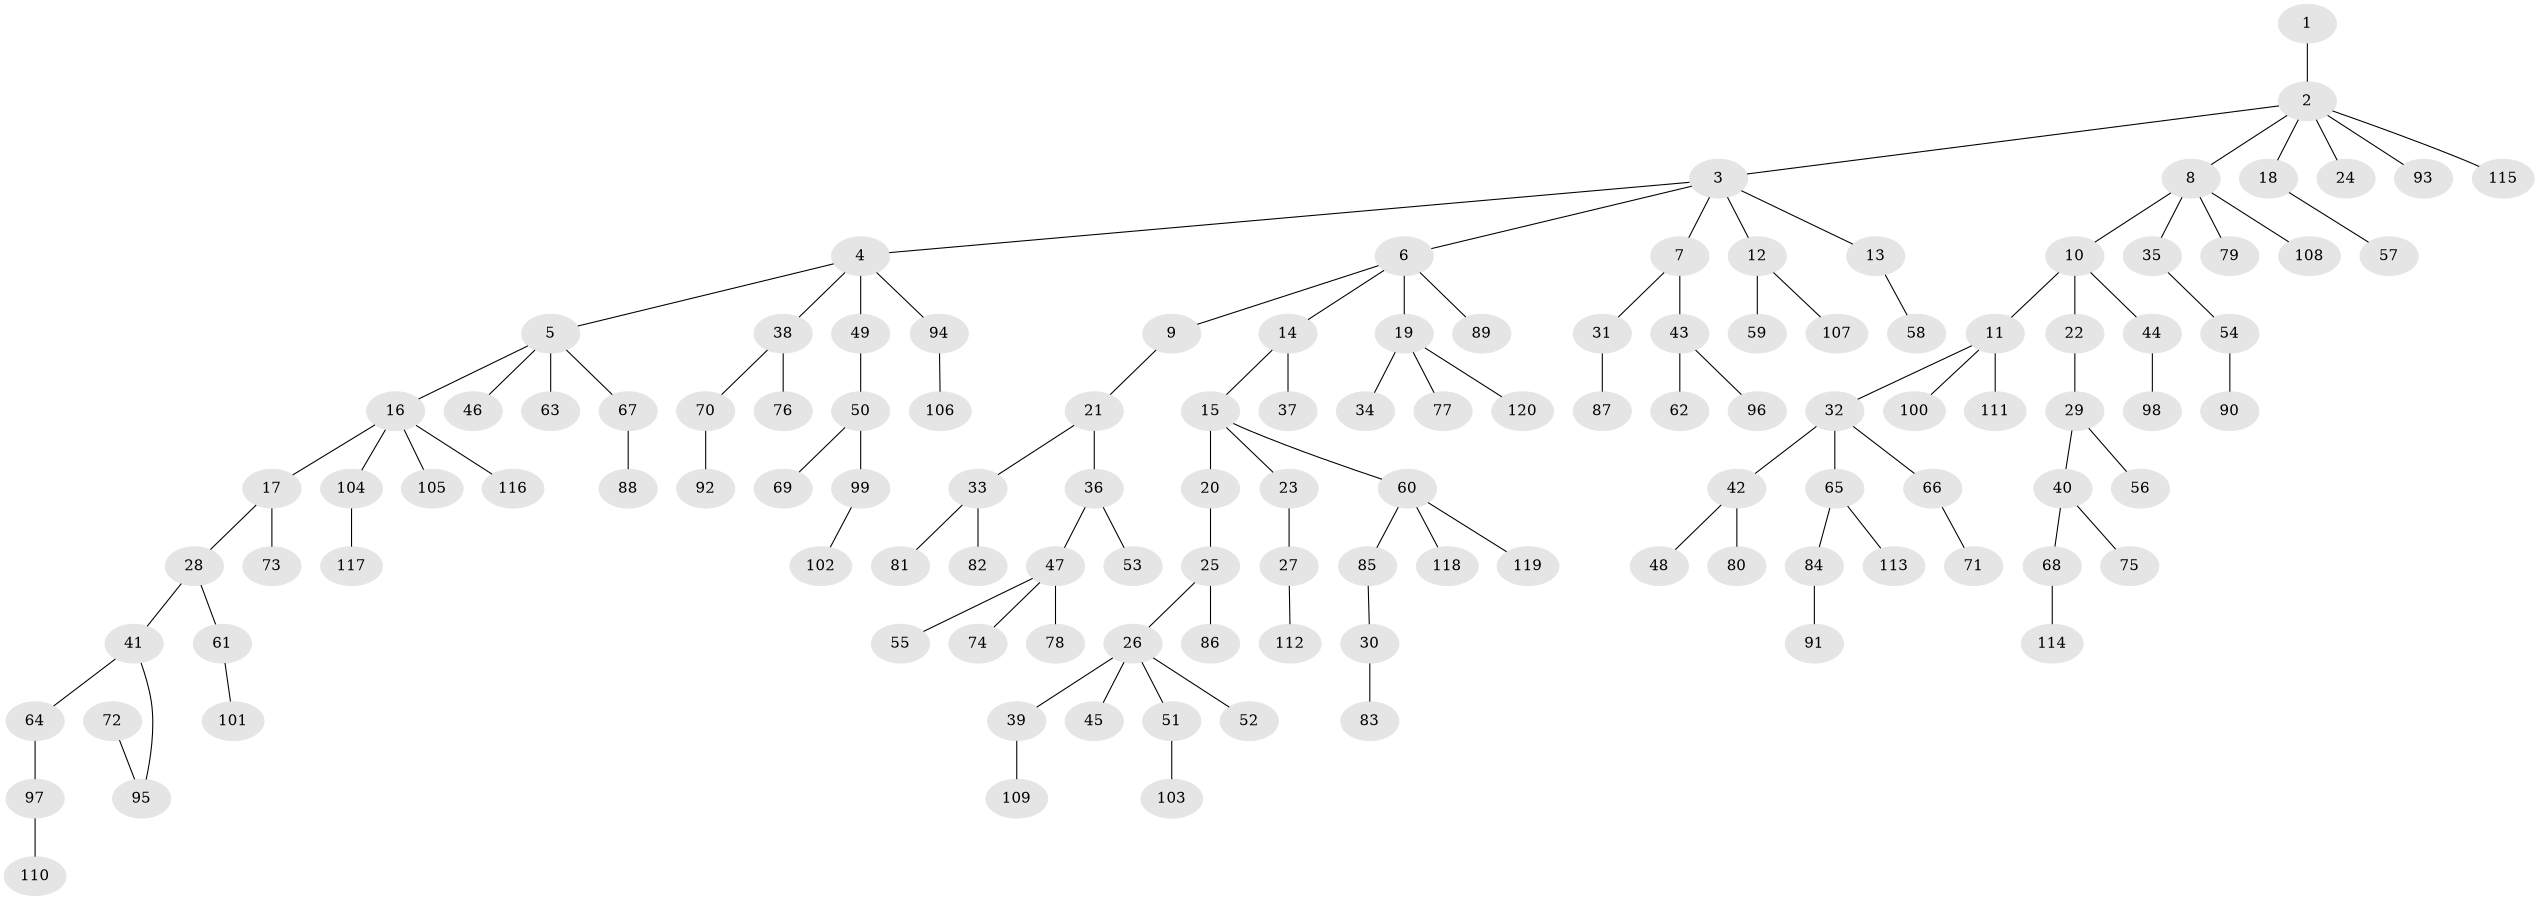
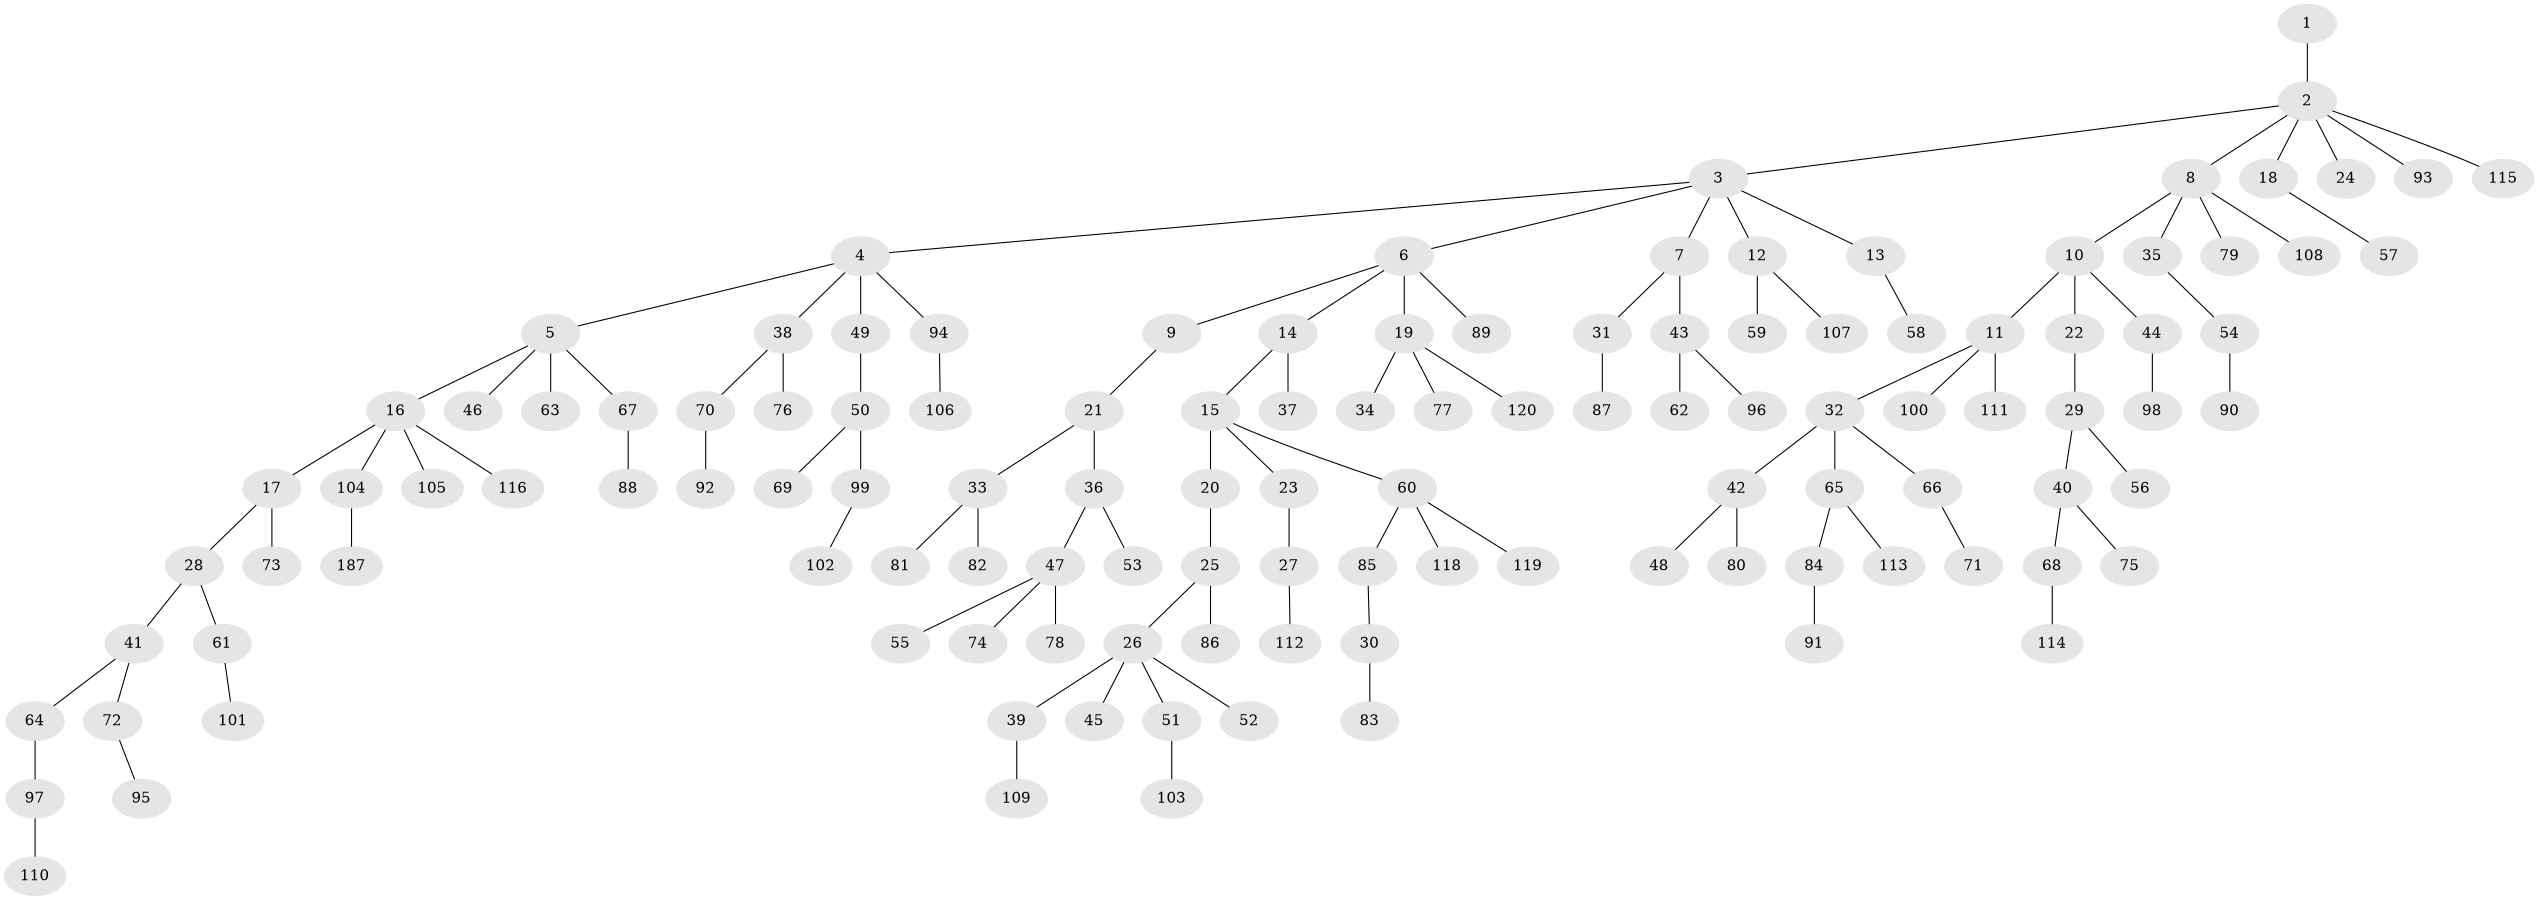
(352, 566) -> (352, 566)
(153, 721) -> (123, 683)
